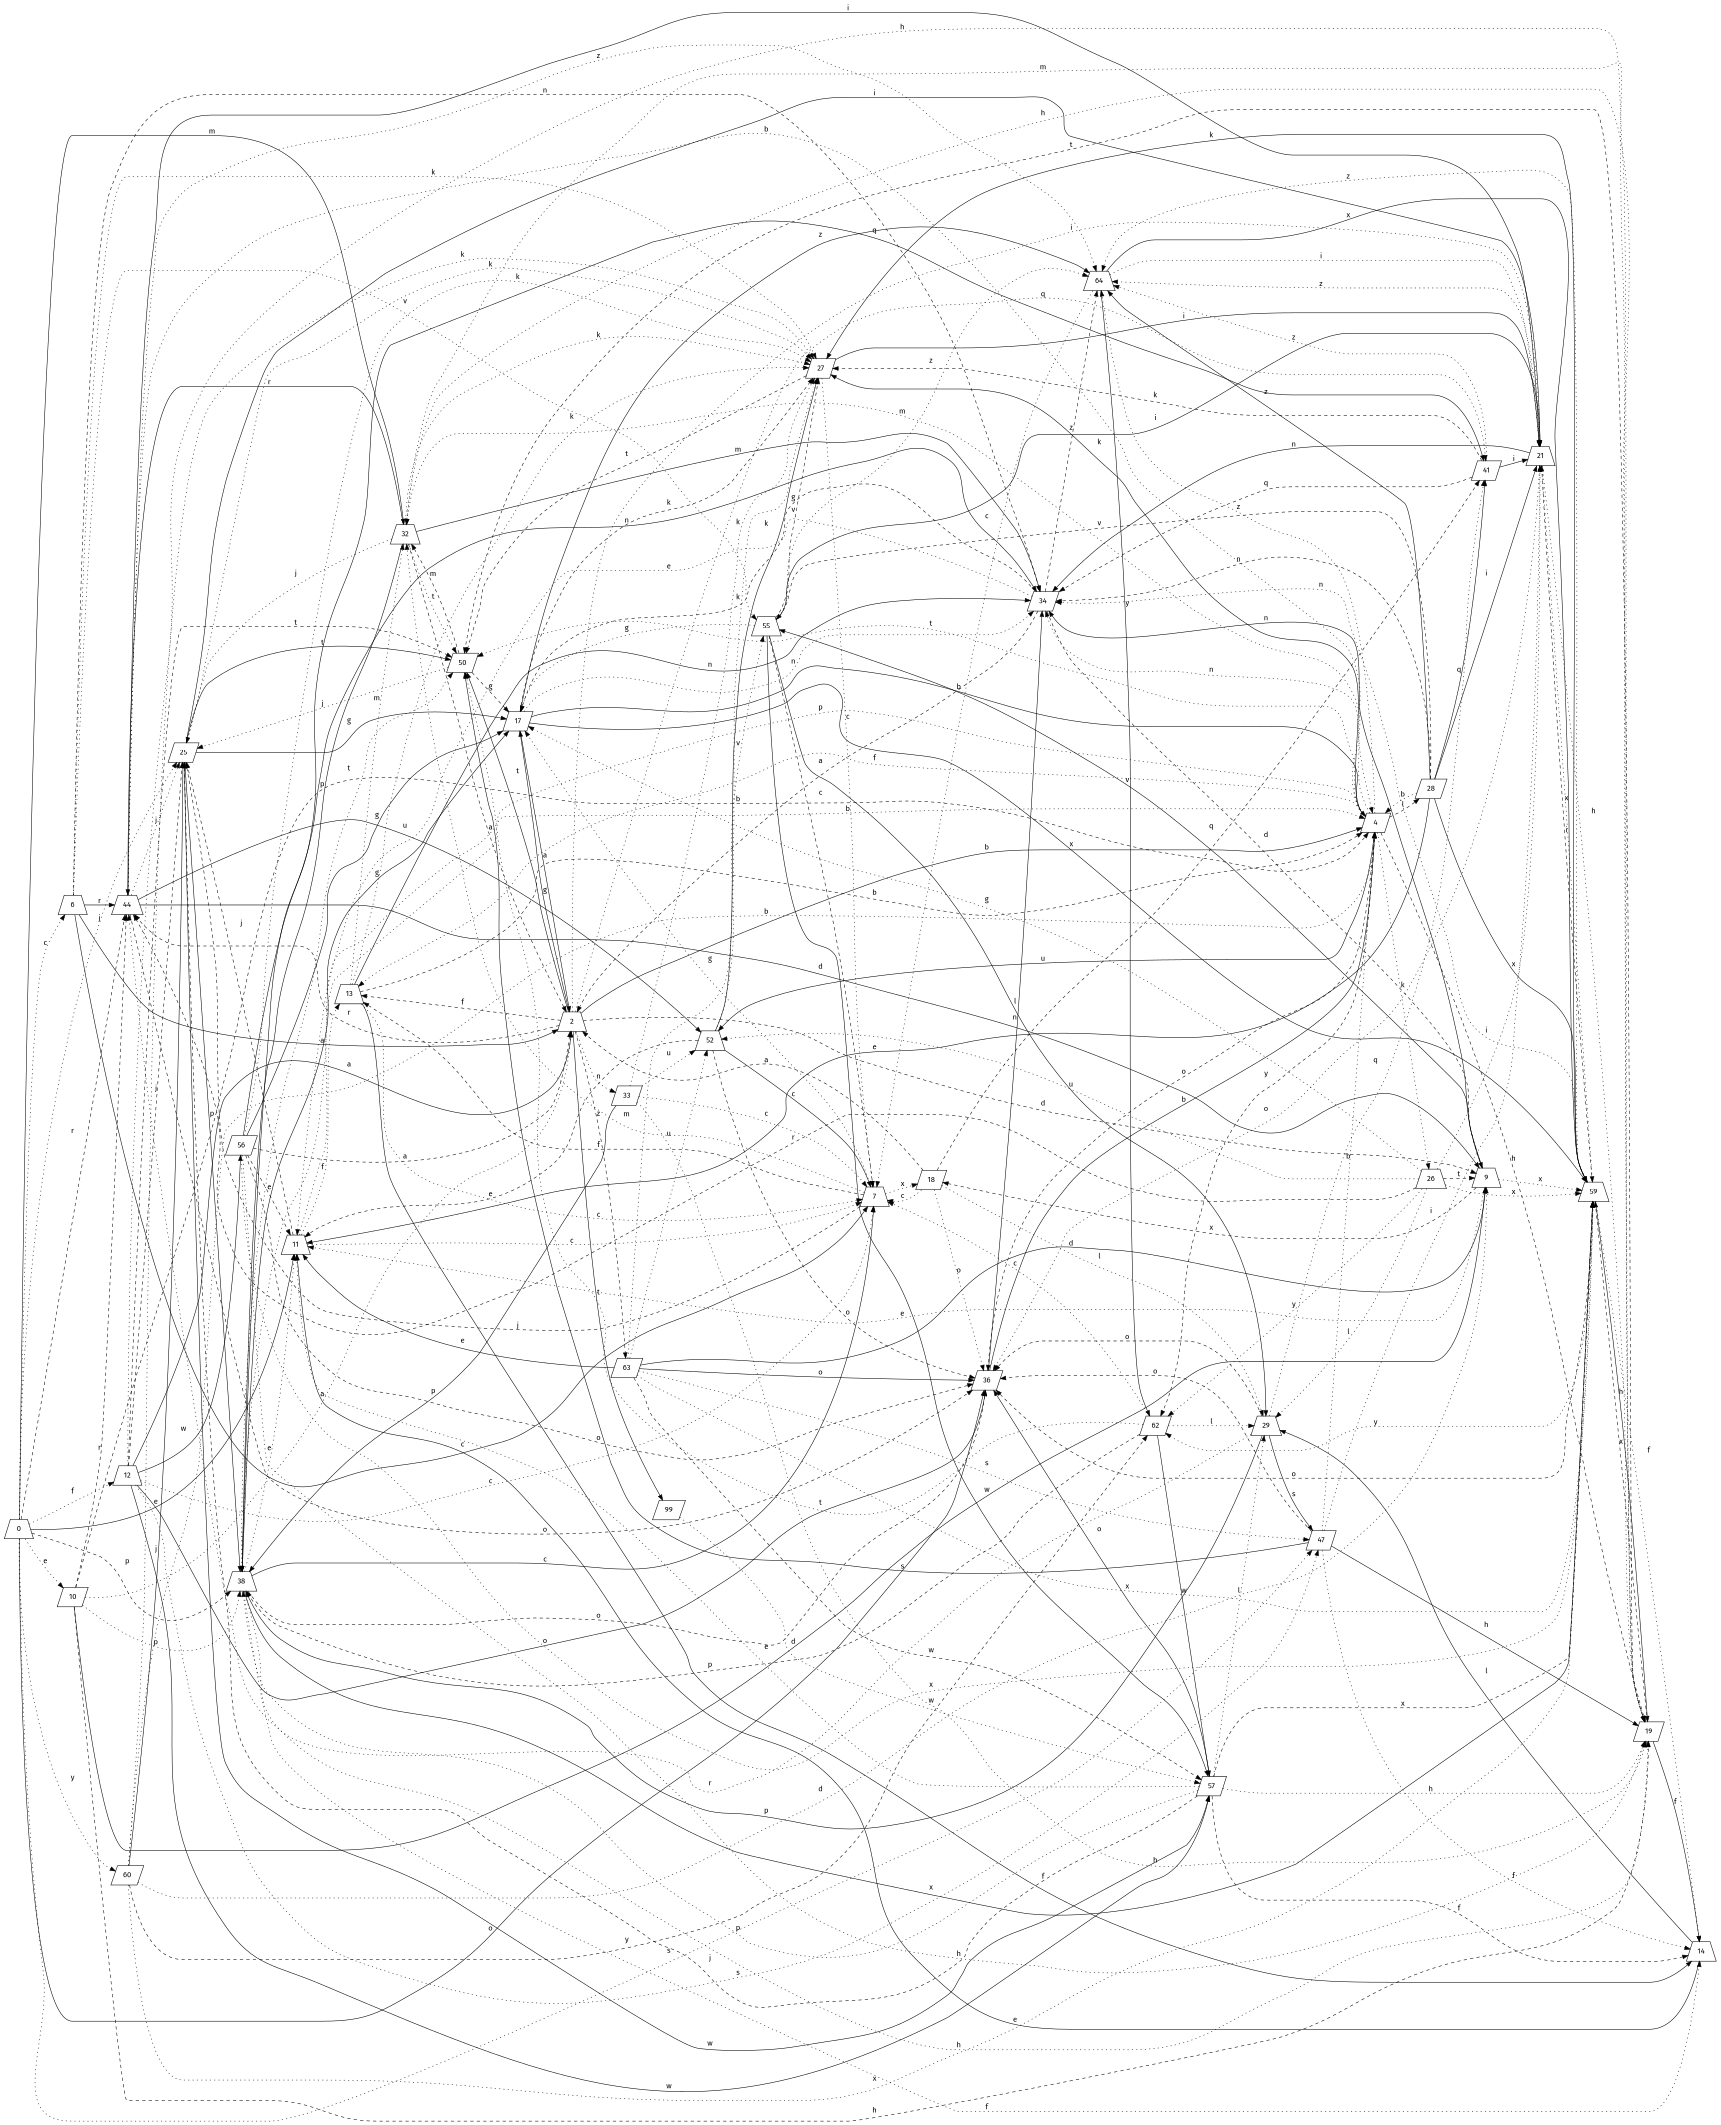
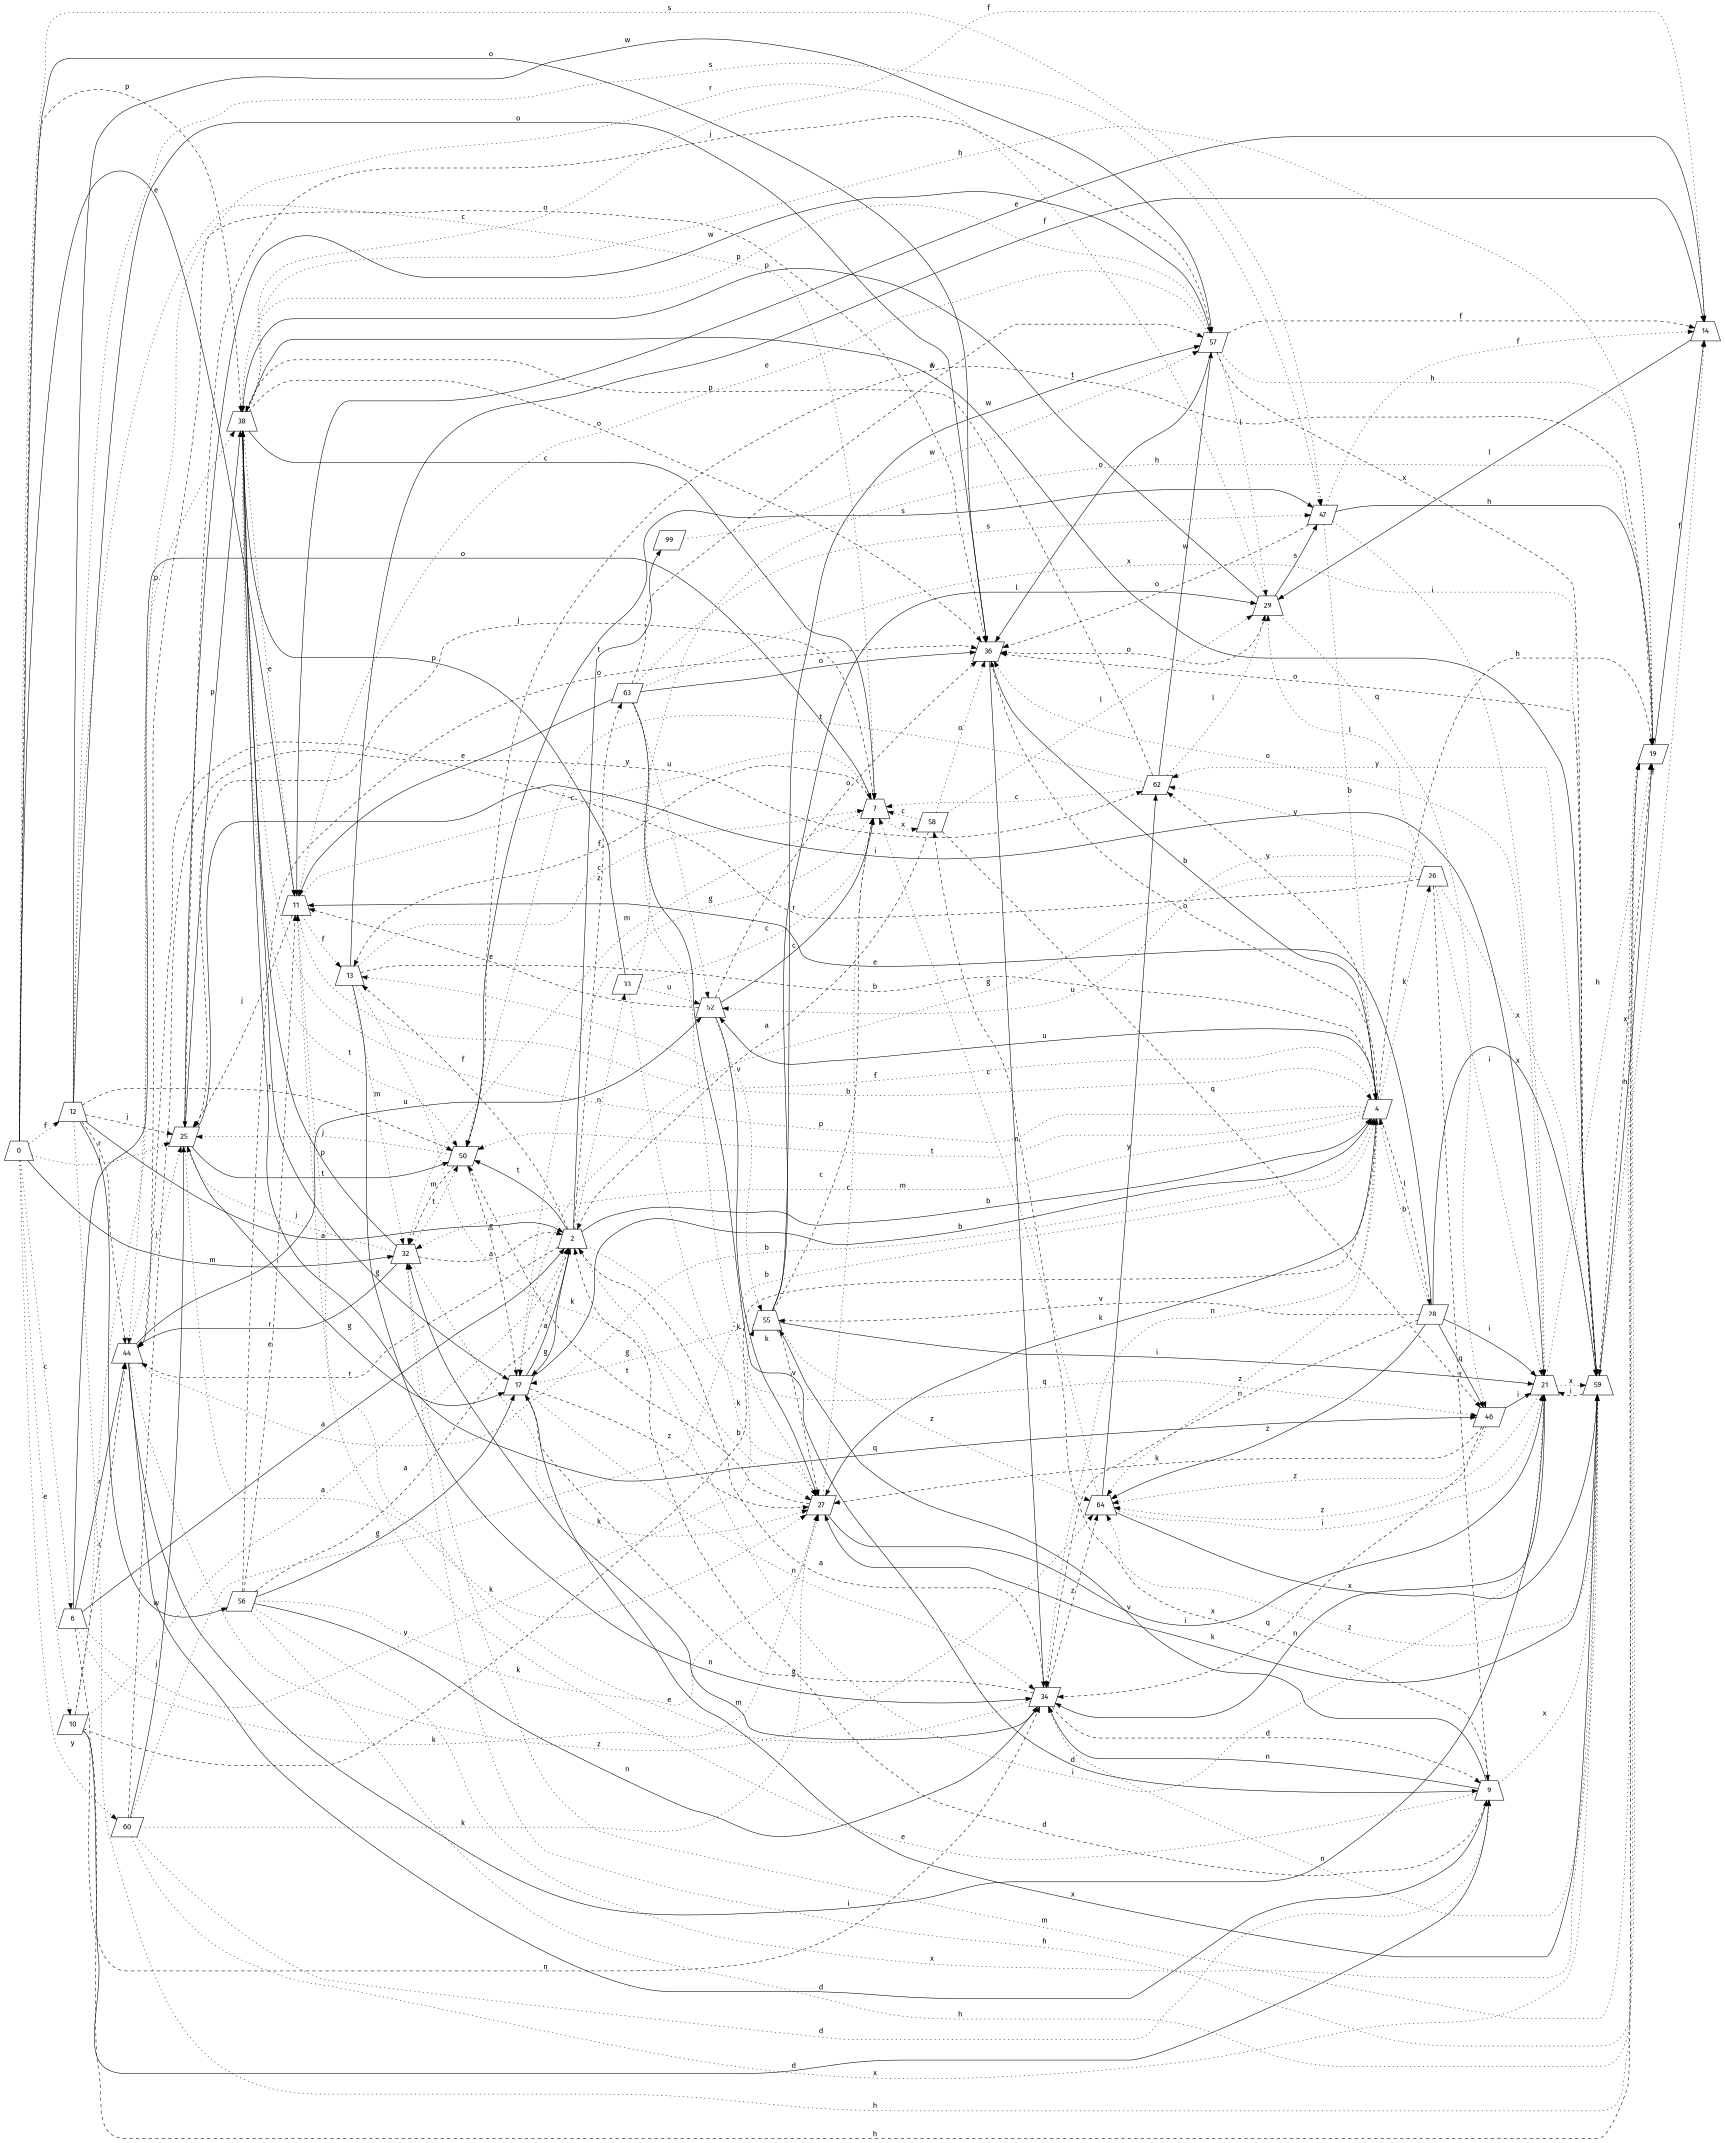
(681, 346) -> none
(764, 449) -> (665, 1621)
(1486, 471) -> (1489, 1417)
(669, 503) -> (670, 1436)
(1023, 1106) -> (898, 1777)
(931, 1180) -> (932, 822)
(73, 1220) -> (112, 1249)
(602, 1434) -> (653, 526)
(463, 1444) -> (463, 554)
